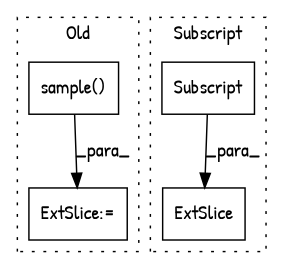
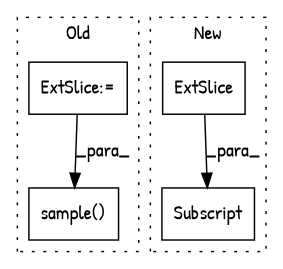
(208, 34) -> (208, 34)
(76, 144) -> (76, 144)
(206, 144) -> (206, 144)
